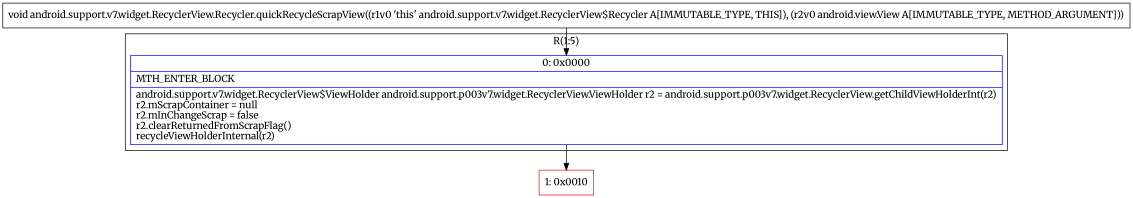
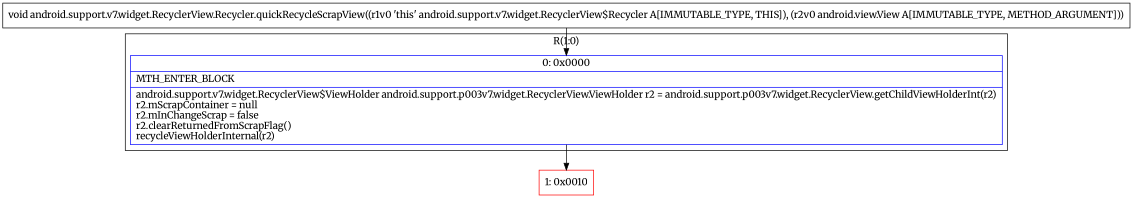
(566, 42) -> (566, 42)
